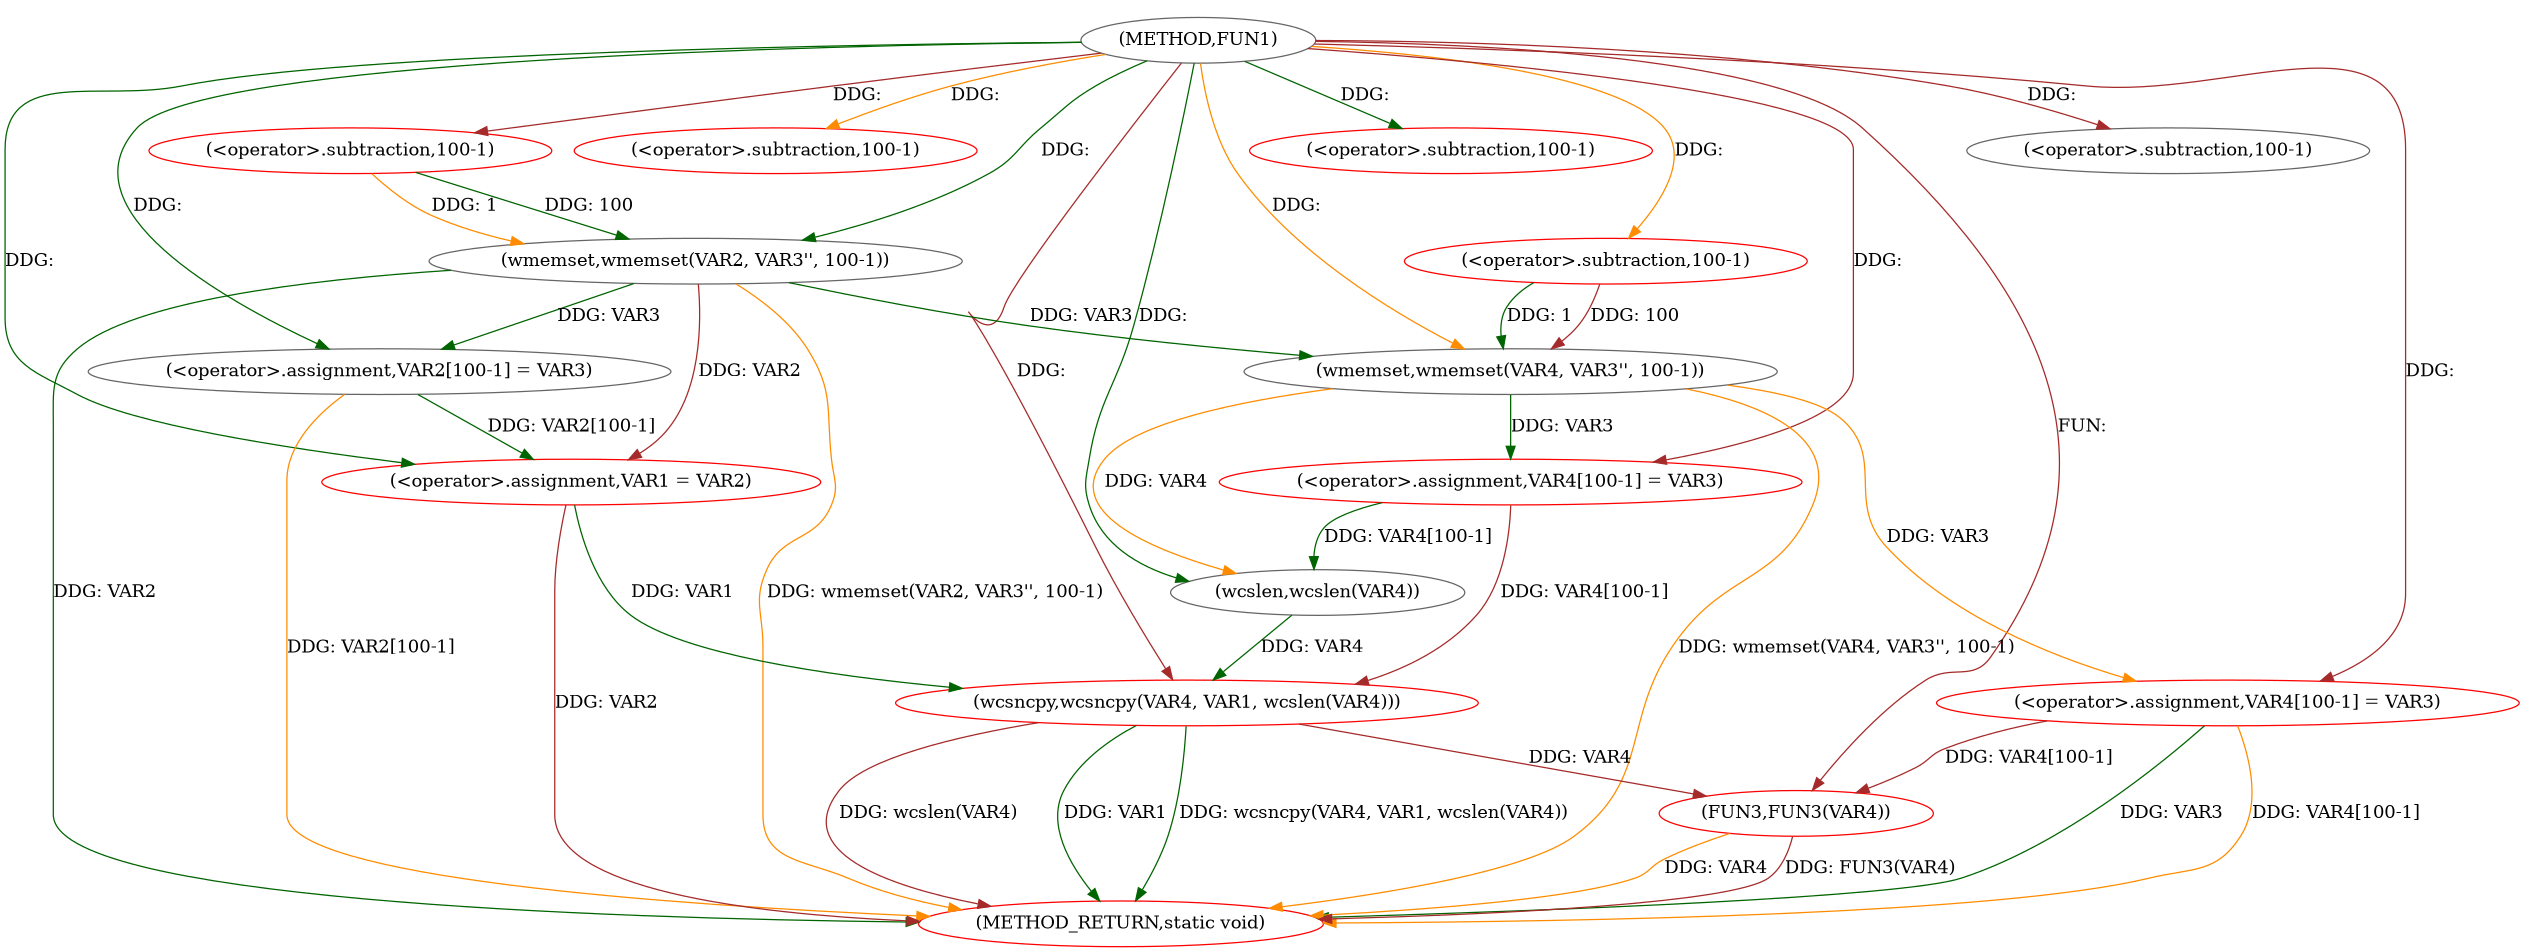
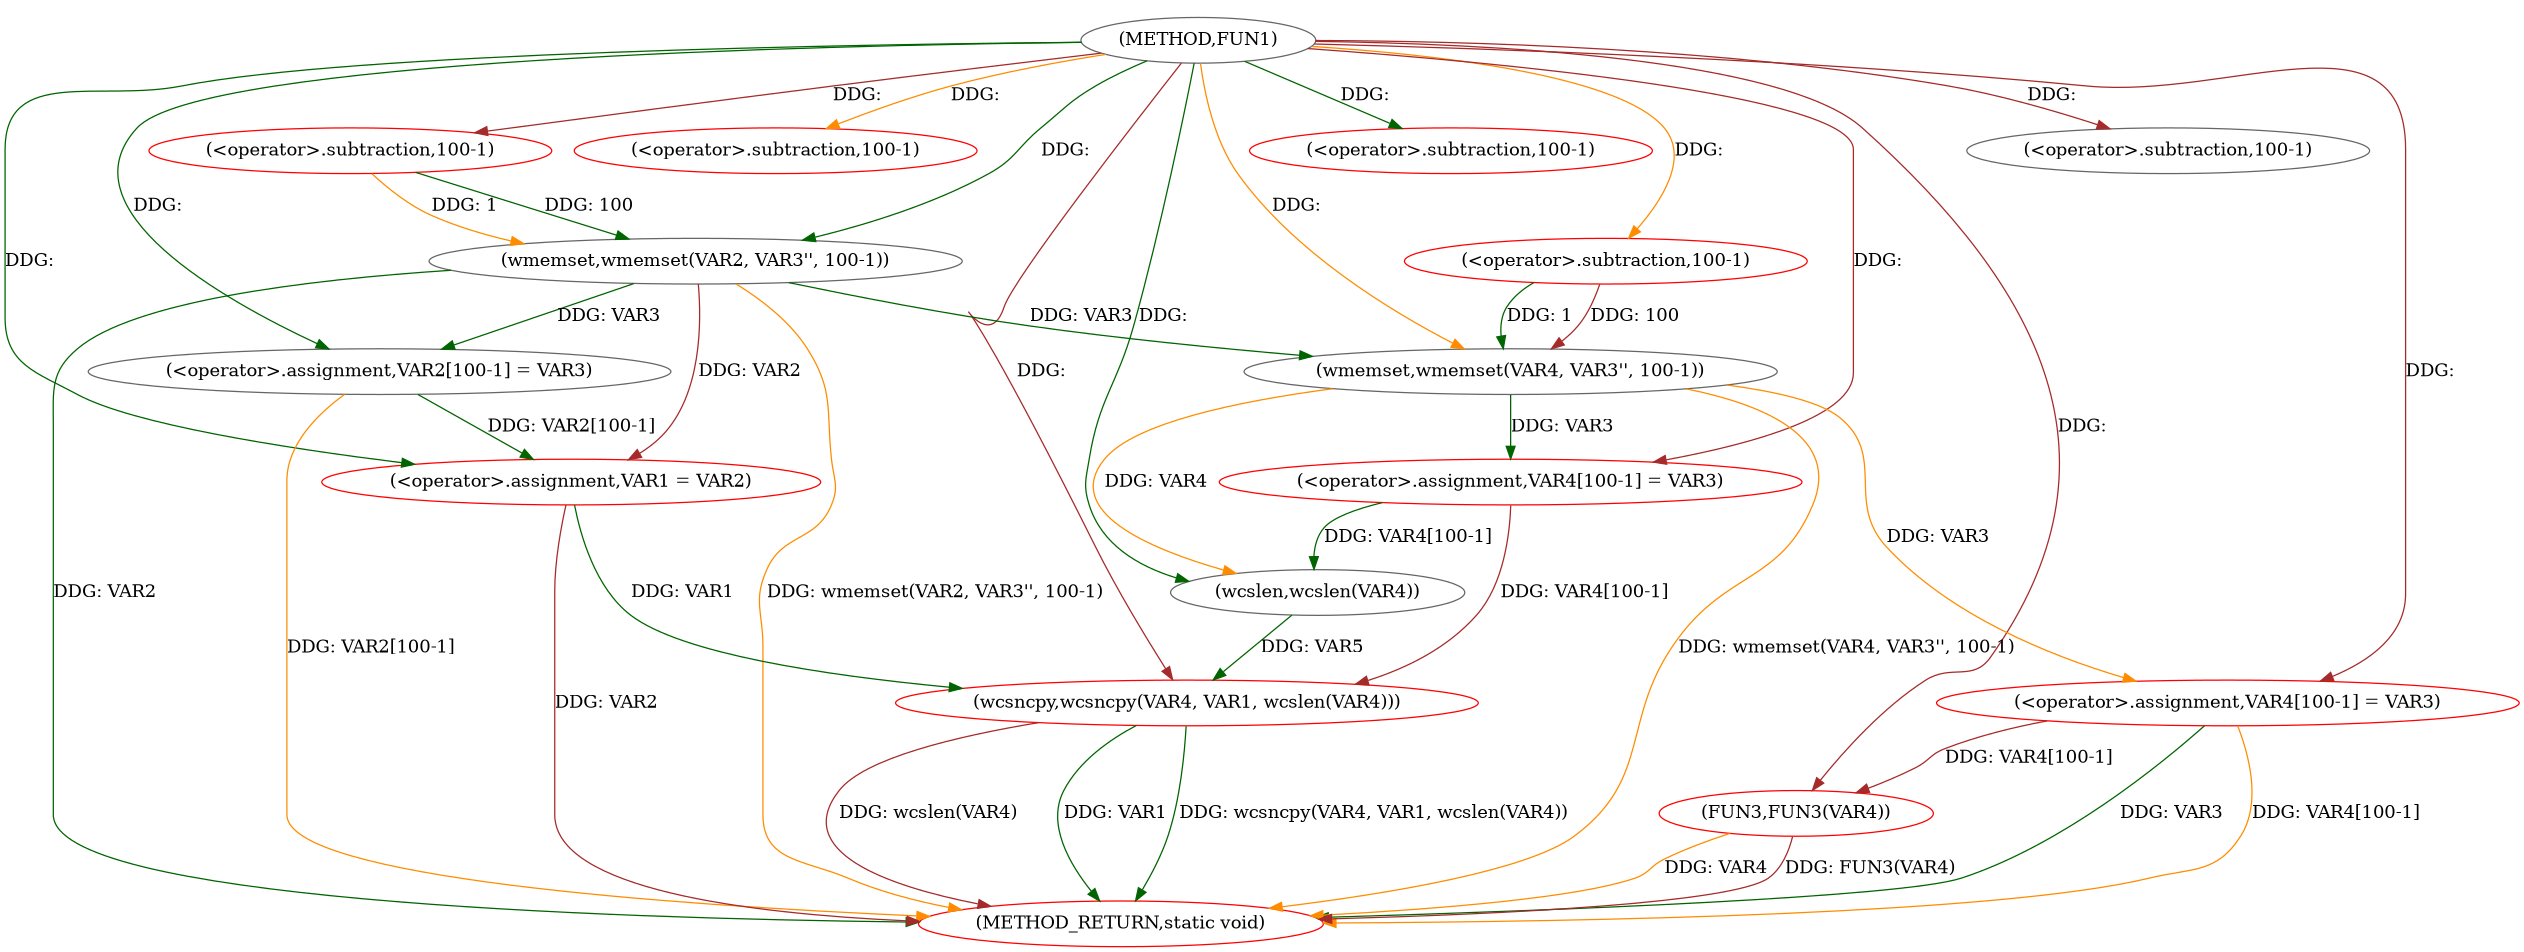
(2085, 427) -> (2085, 427)
(1313, 648) -> (1313, 648)
(1496, 759) -> none
